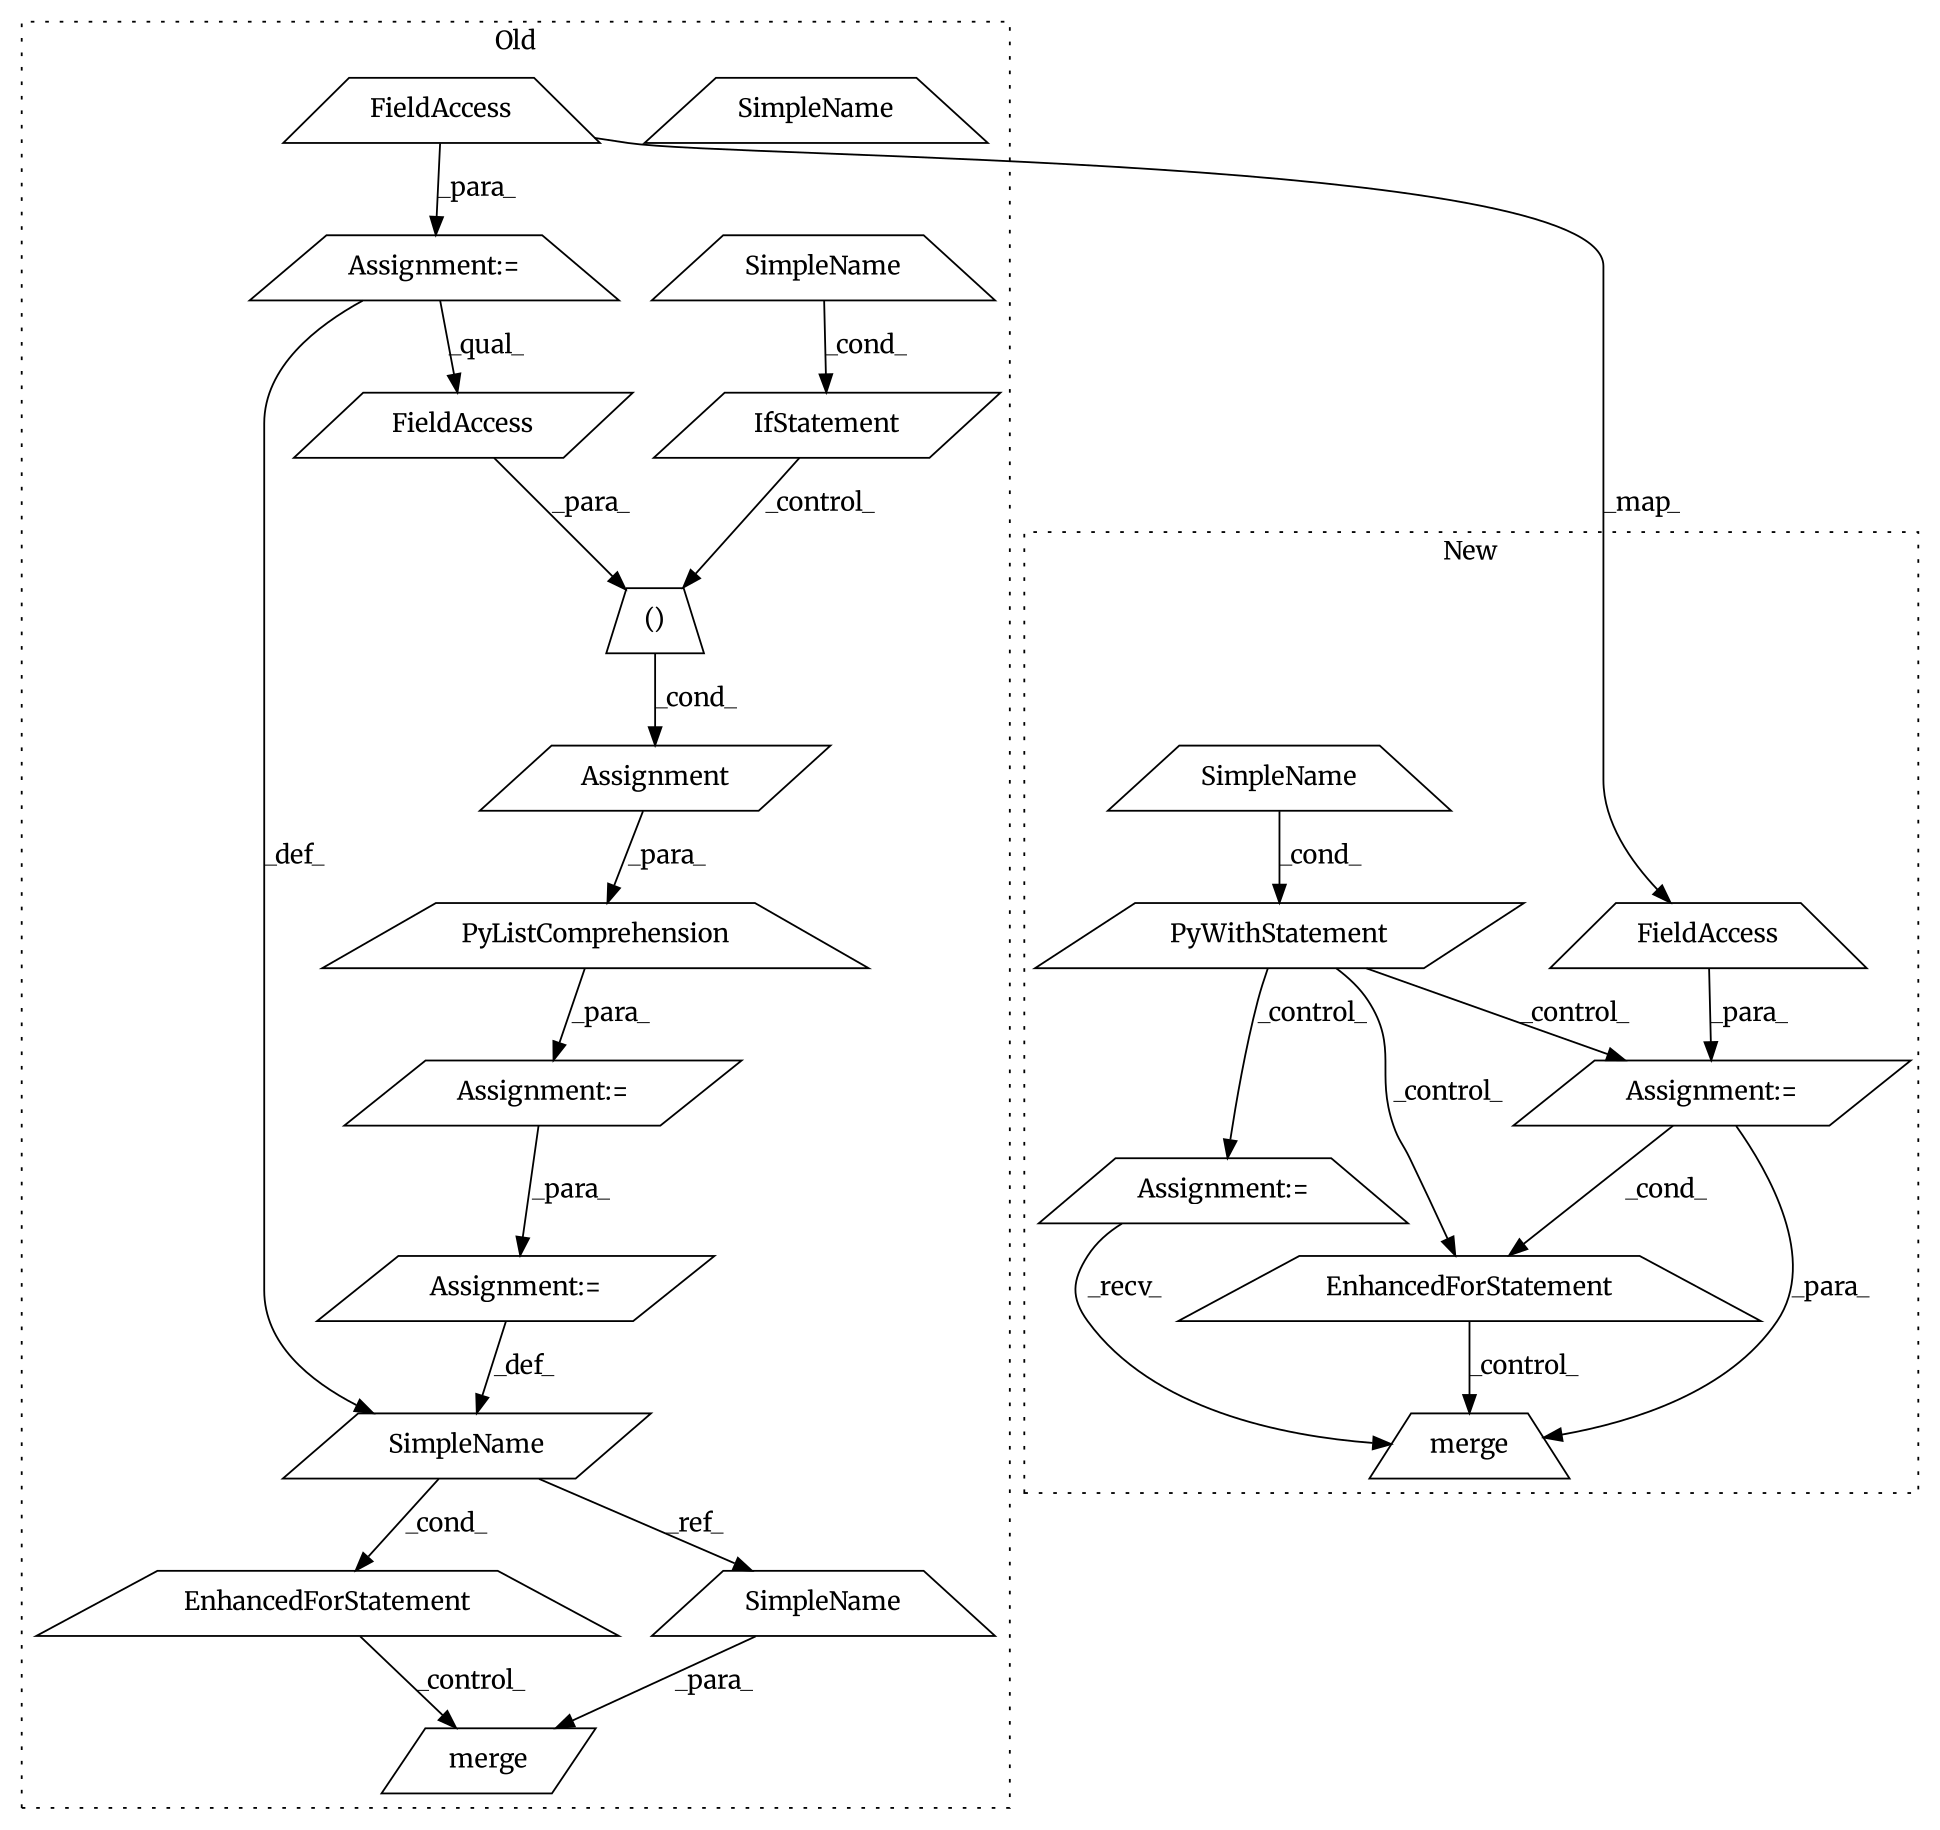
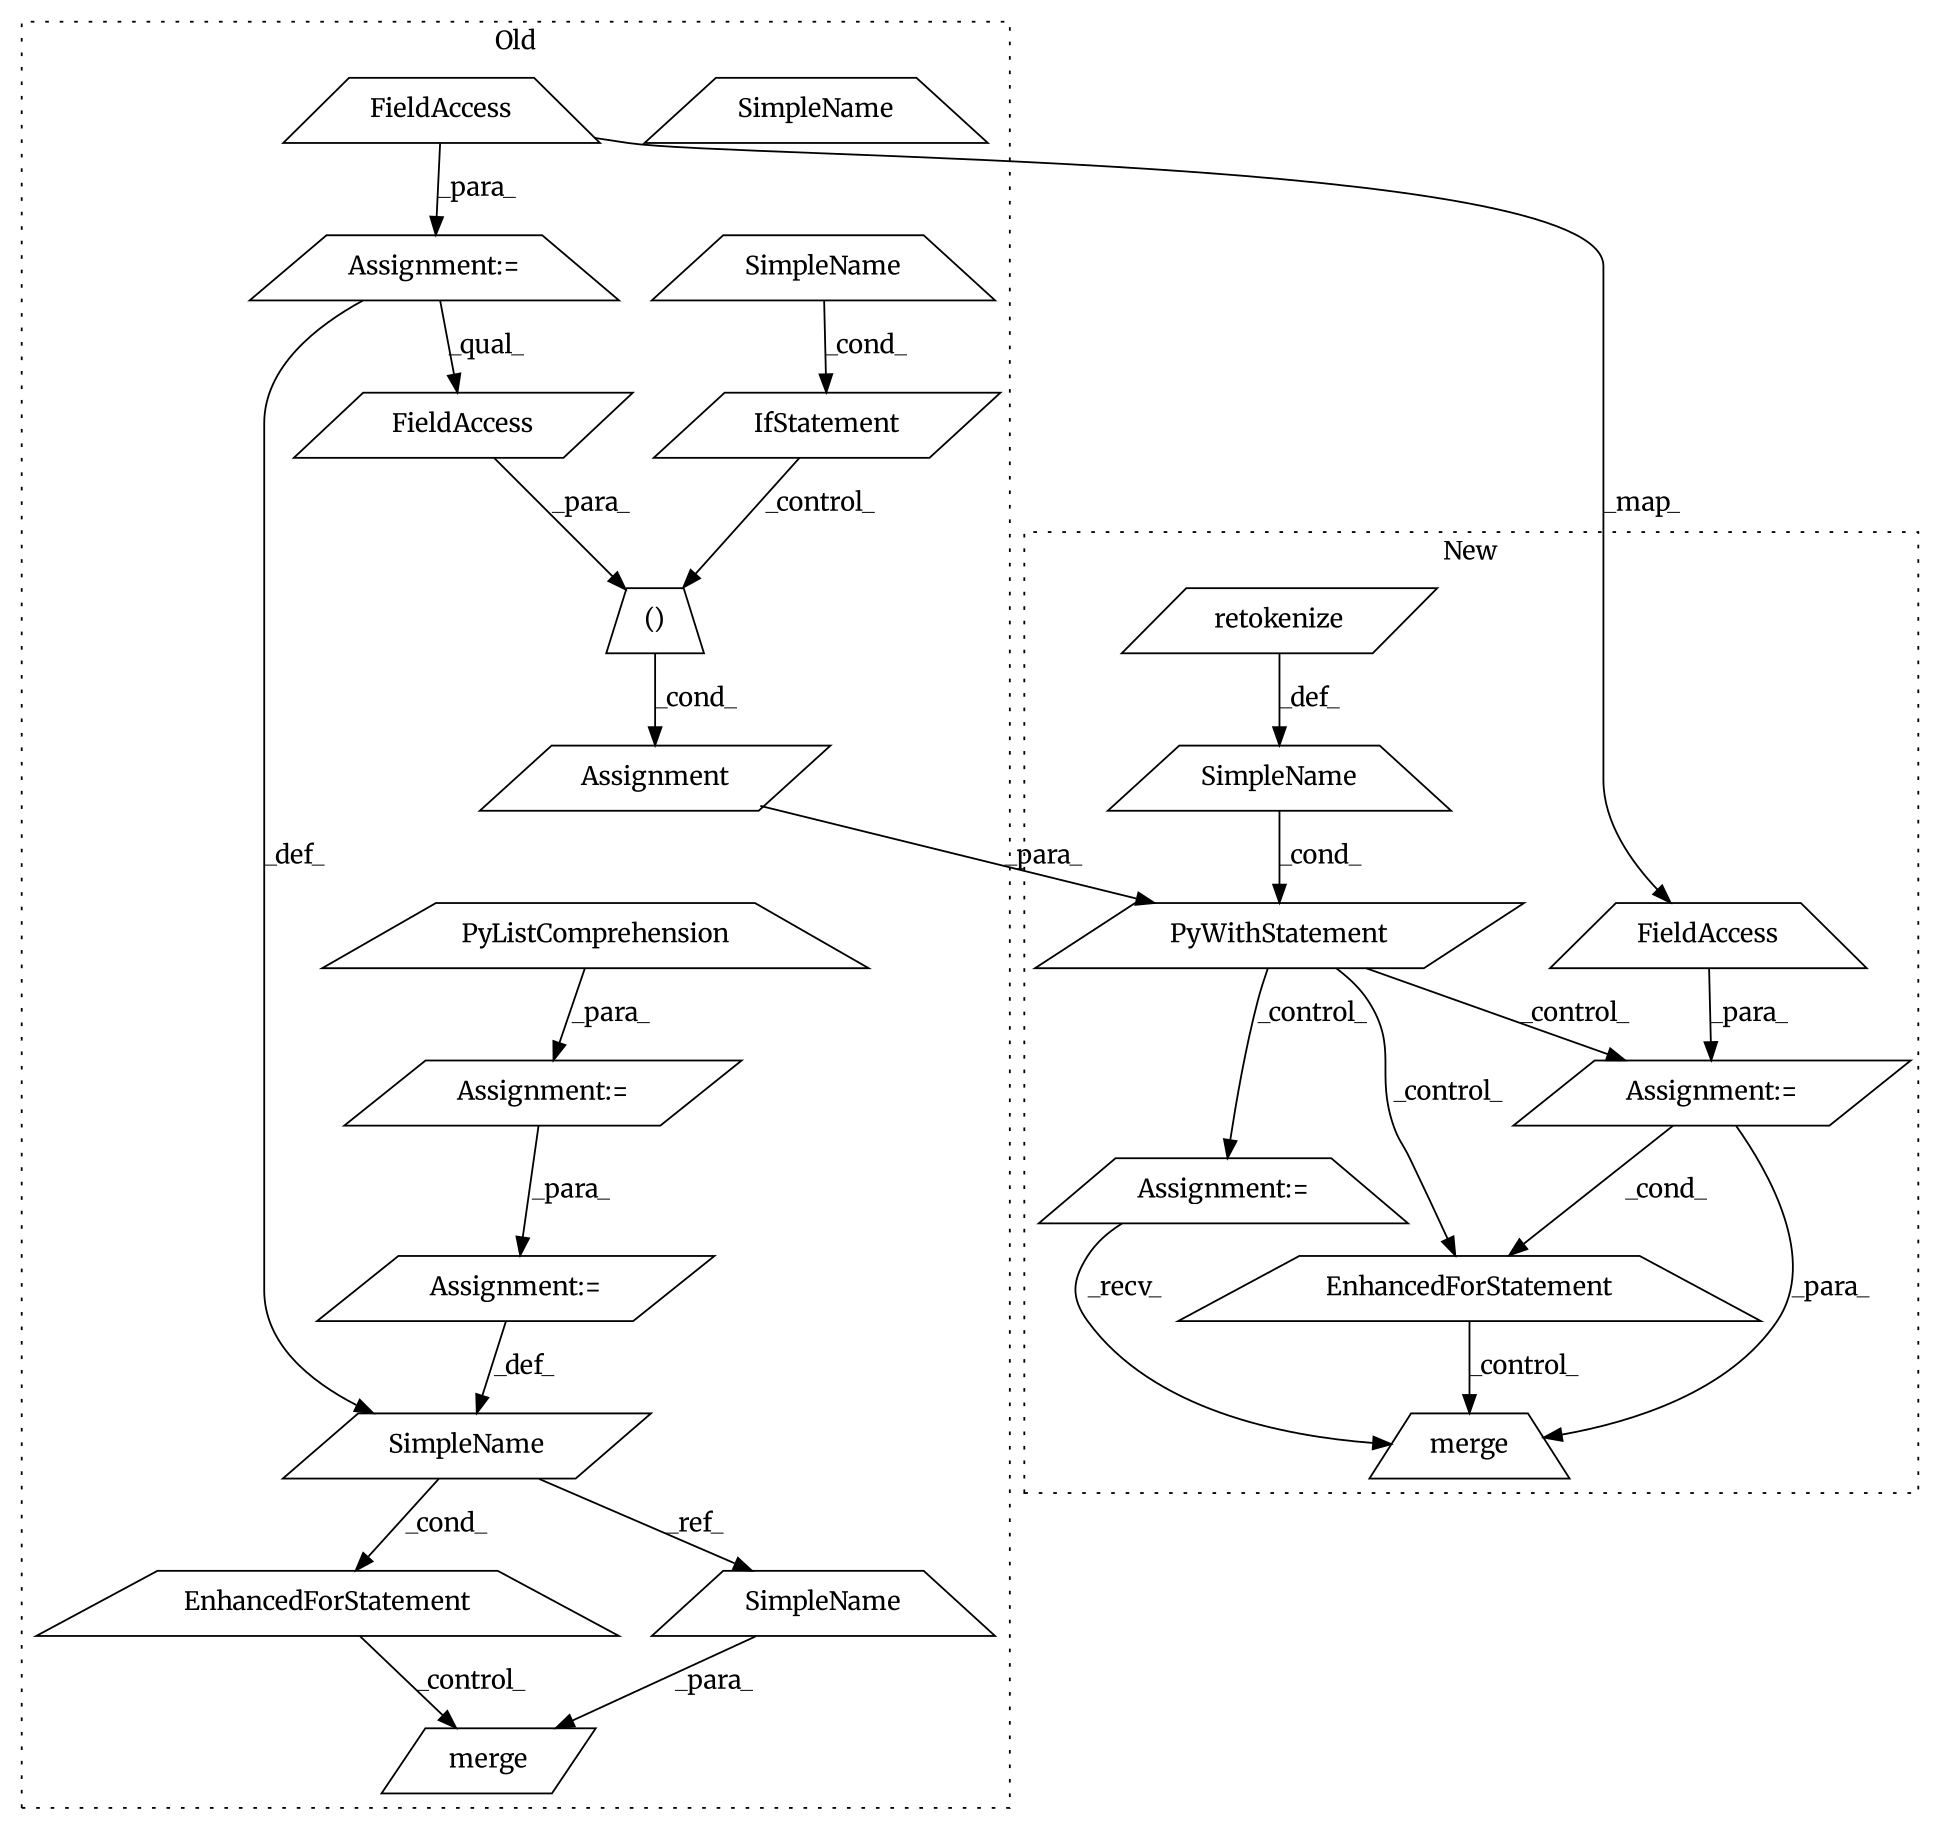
none -> (1279, 621)
(629, 848) -> (948, 852)
